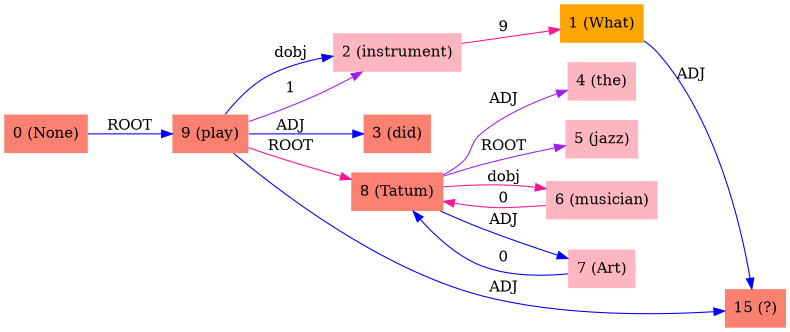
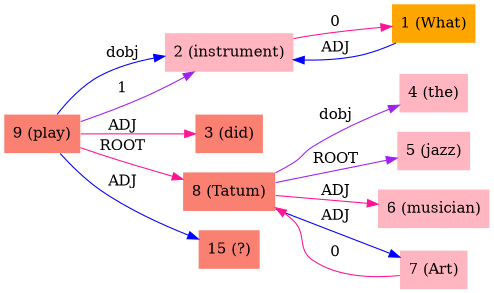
(504, 27) -> (336, 22)
(504, 99) -> (336, 115)
(46, 134) -> none
(301, 134) -> (133, 134)
(715, 151) -> (351, 57)
(504, 177) -> (336, 191)
(500, 208) -> none
(486, 267) -> (327, 268)
